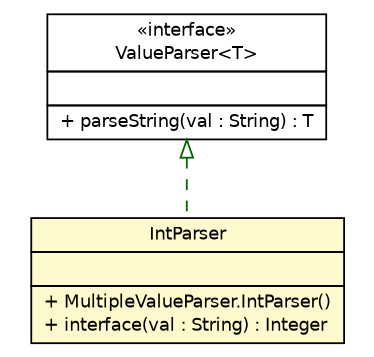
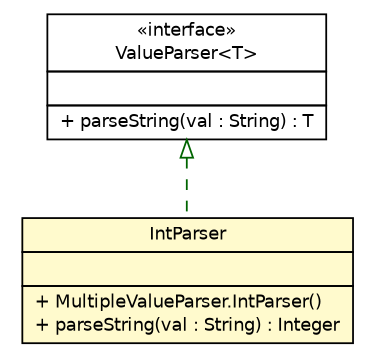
(186, 325) -> (188, 325)
